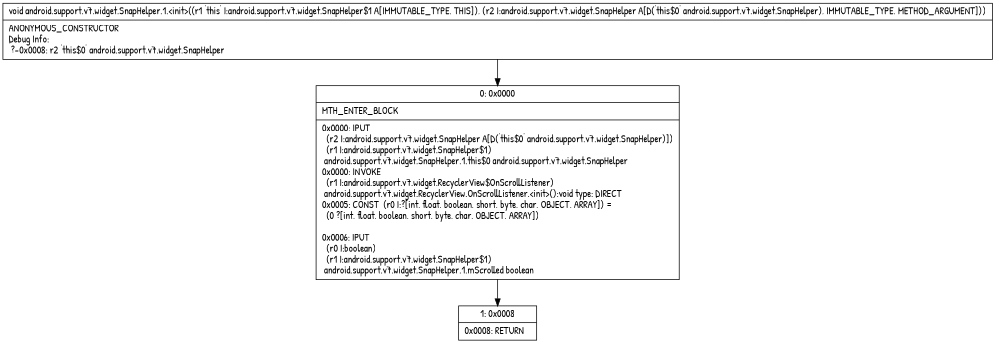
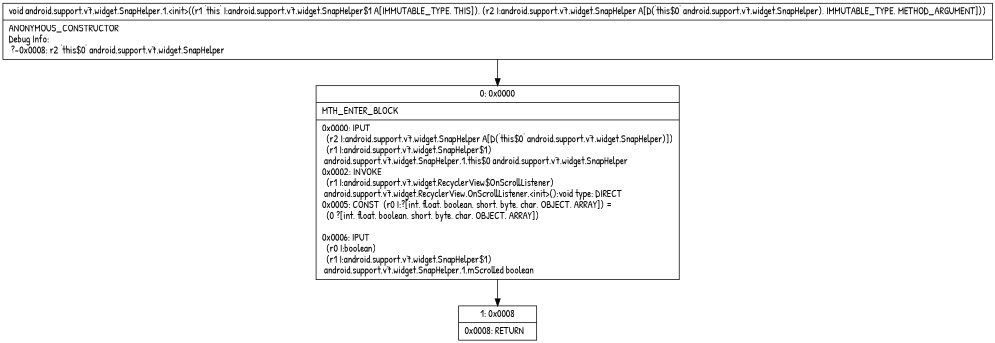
(354, 172) -> (354, 172)
